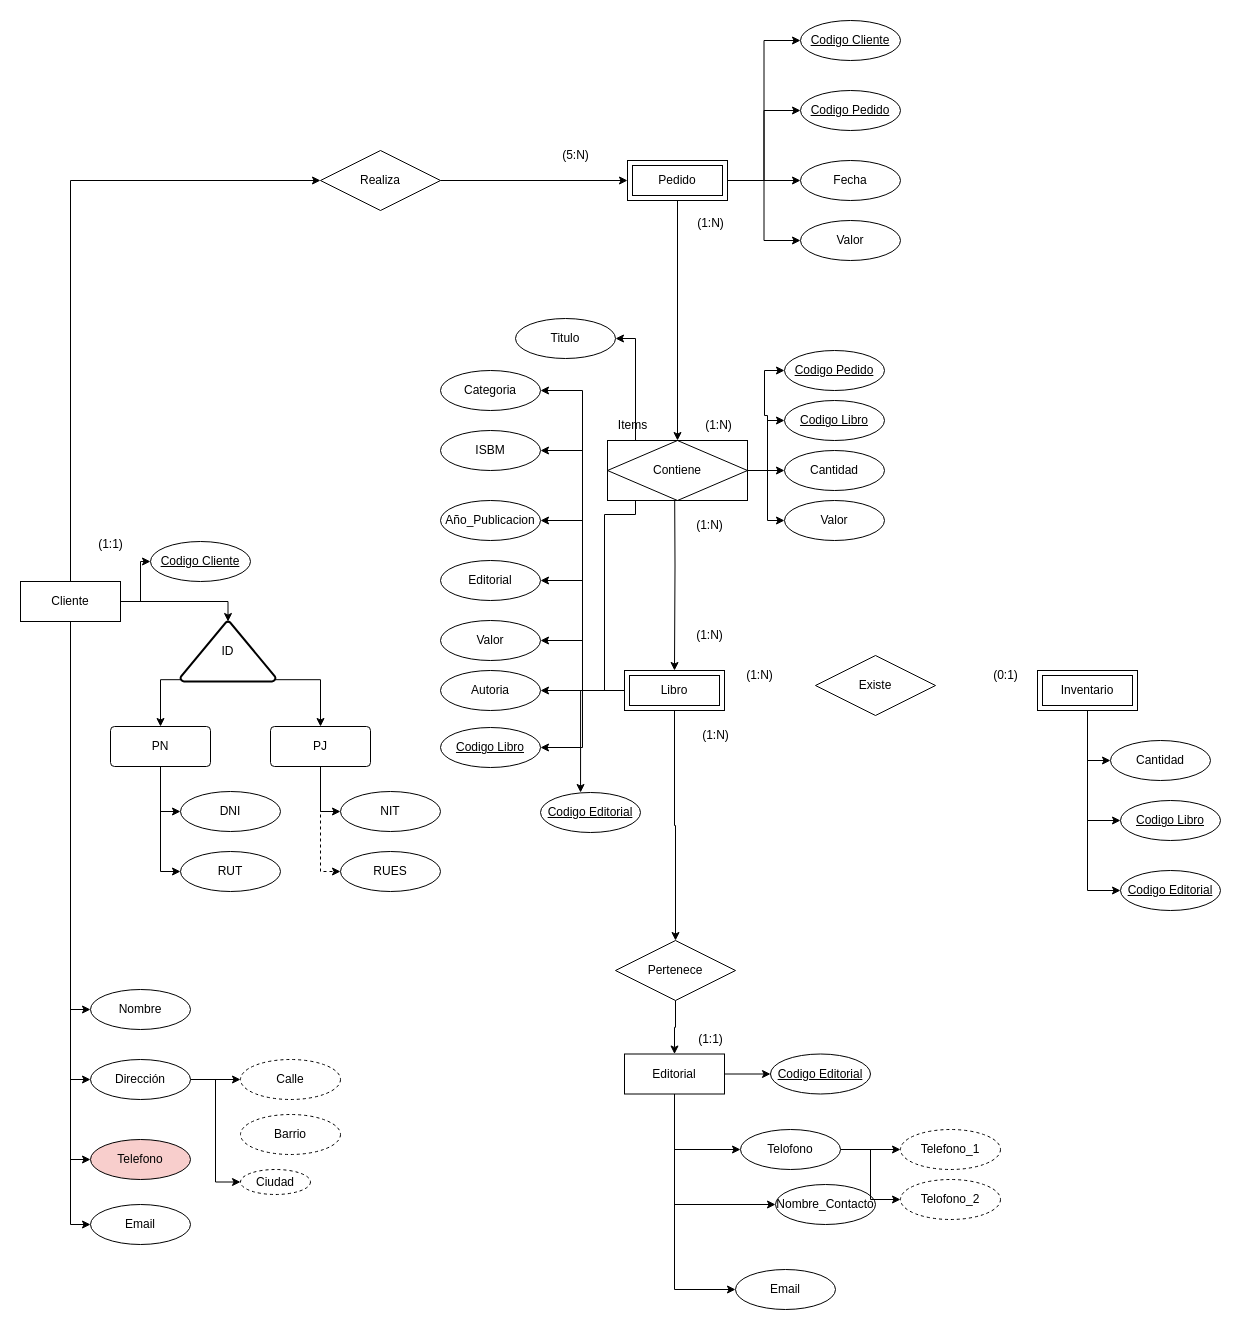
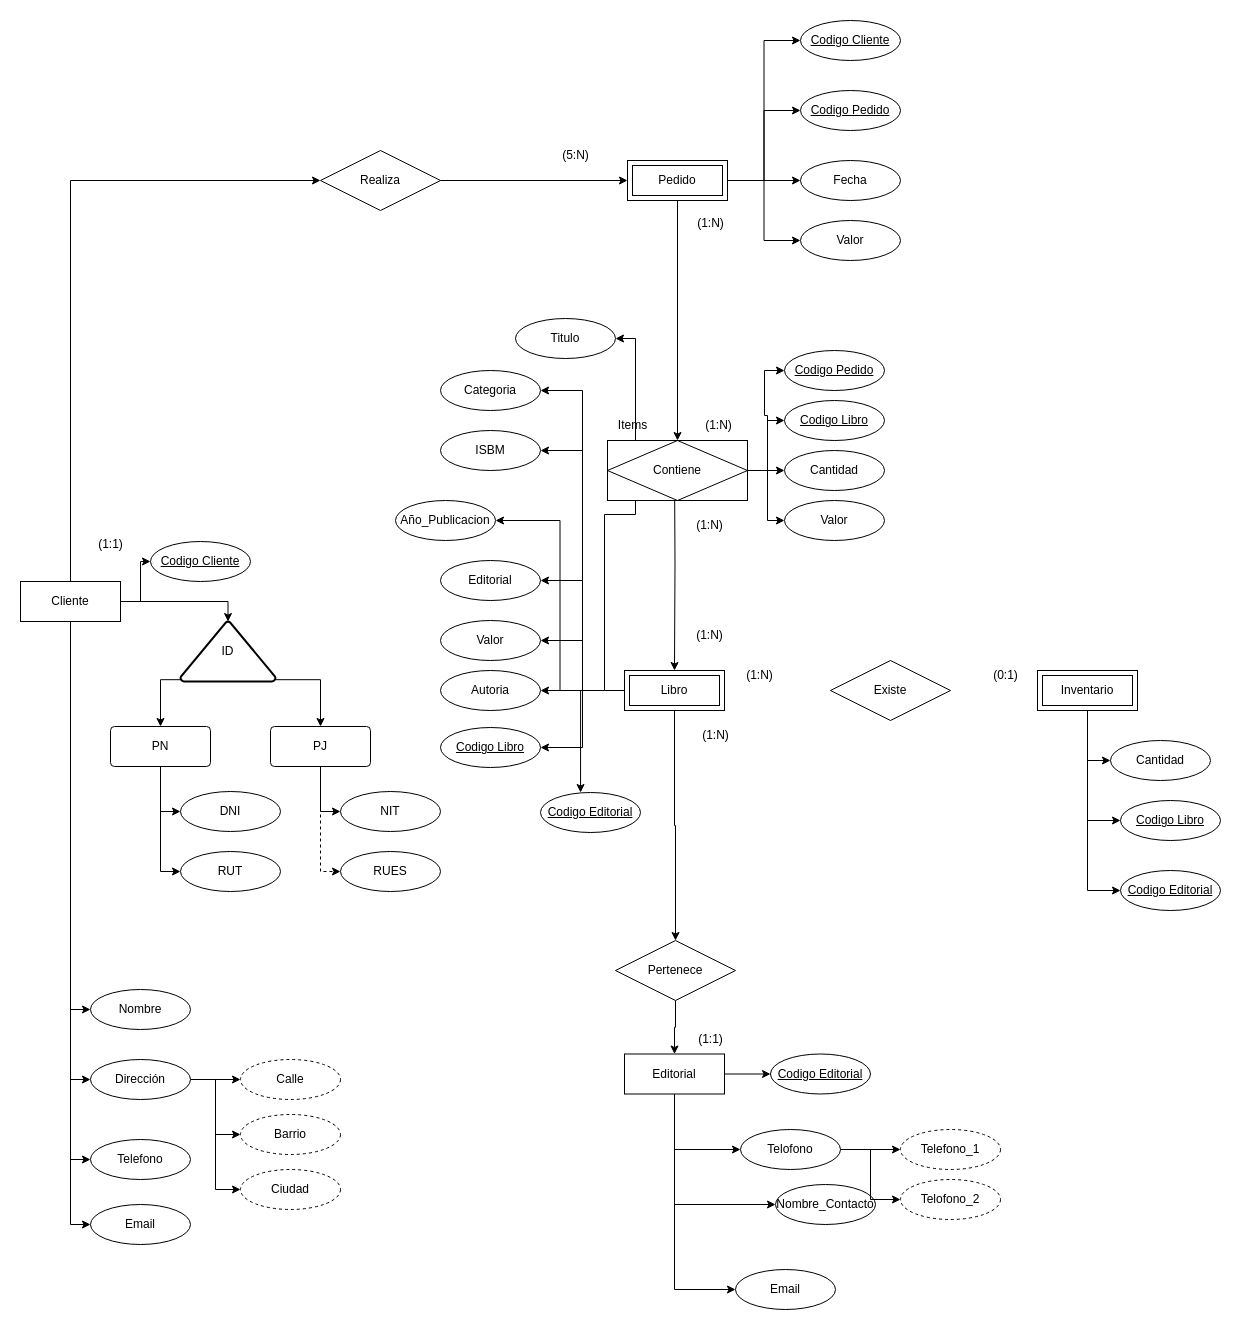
(491, 521) -> (446, 521)
(876, 686) -> (891, 691)
none -> (225, 1135)
(141, 1160) -> (141, 1160)
(276, 1182) -> (291, 1190)
